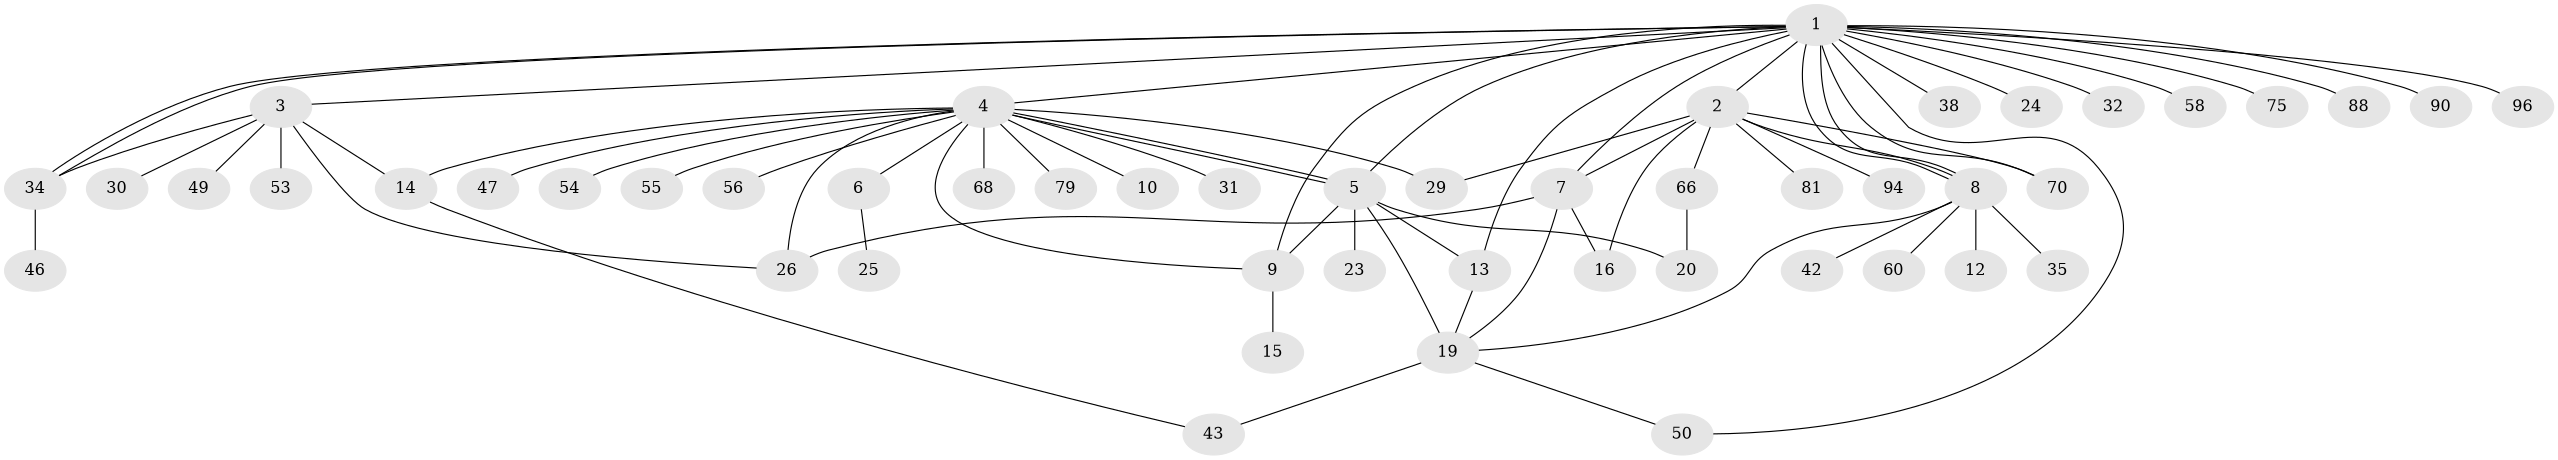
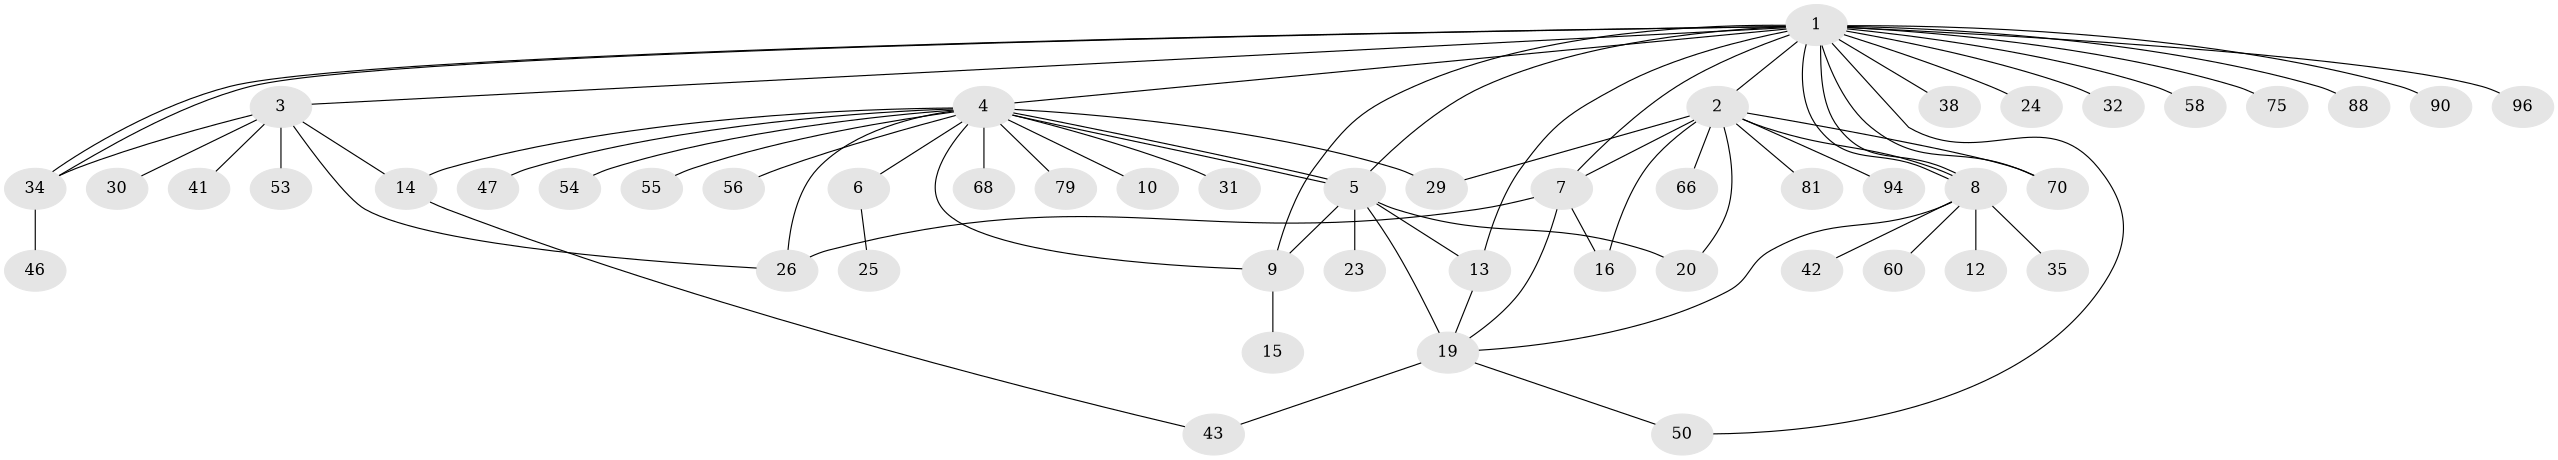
(199, 189) -> (199, 189)
(1687, 230) -> (1731, 193)
